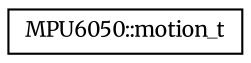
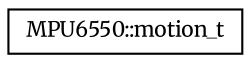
(125, 32) -> (125, 32)
